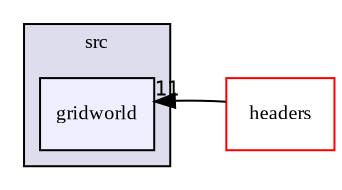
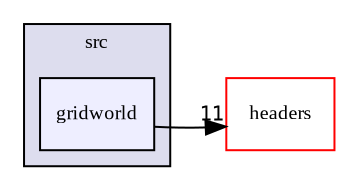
(200, 101) -> (183, 128)
